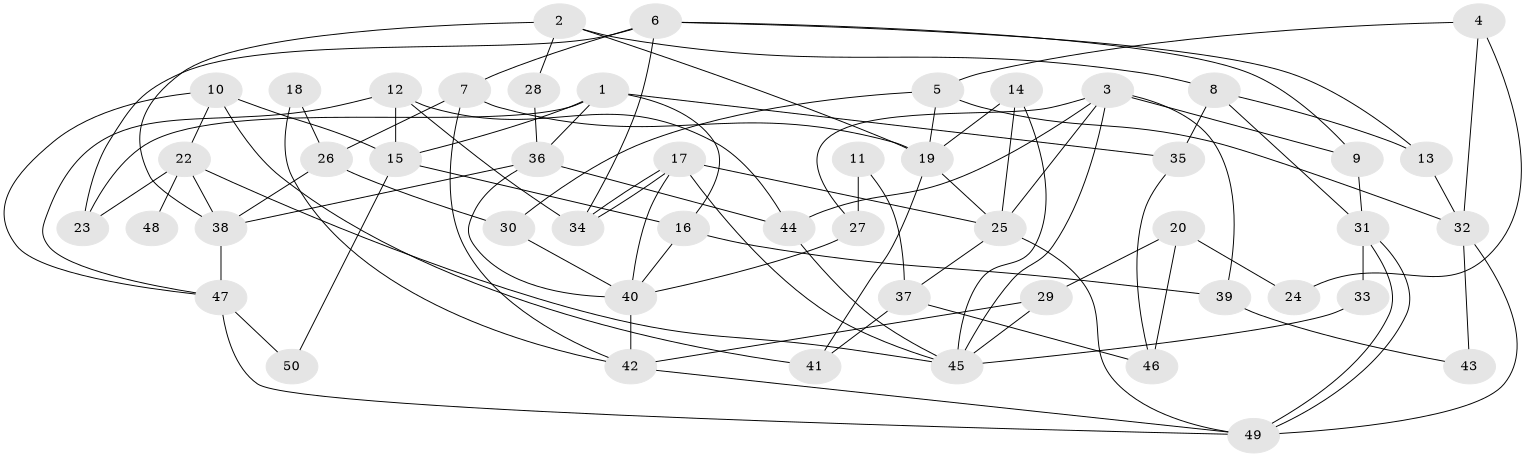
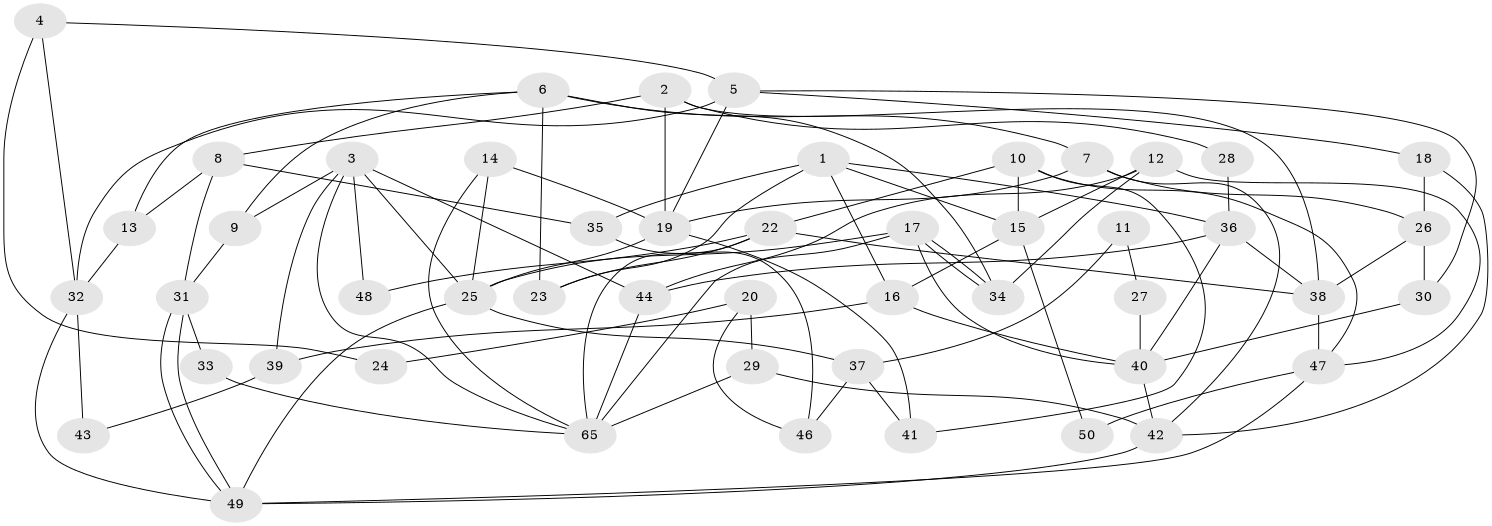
none -> (1081, 115)
(912, 116) -> (358, 228)
(957, 367) -> (590, 436)
